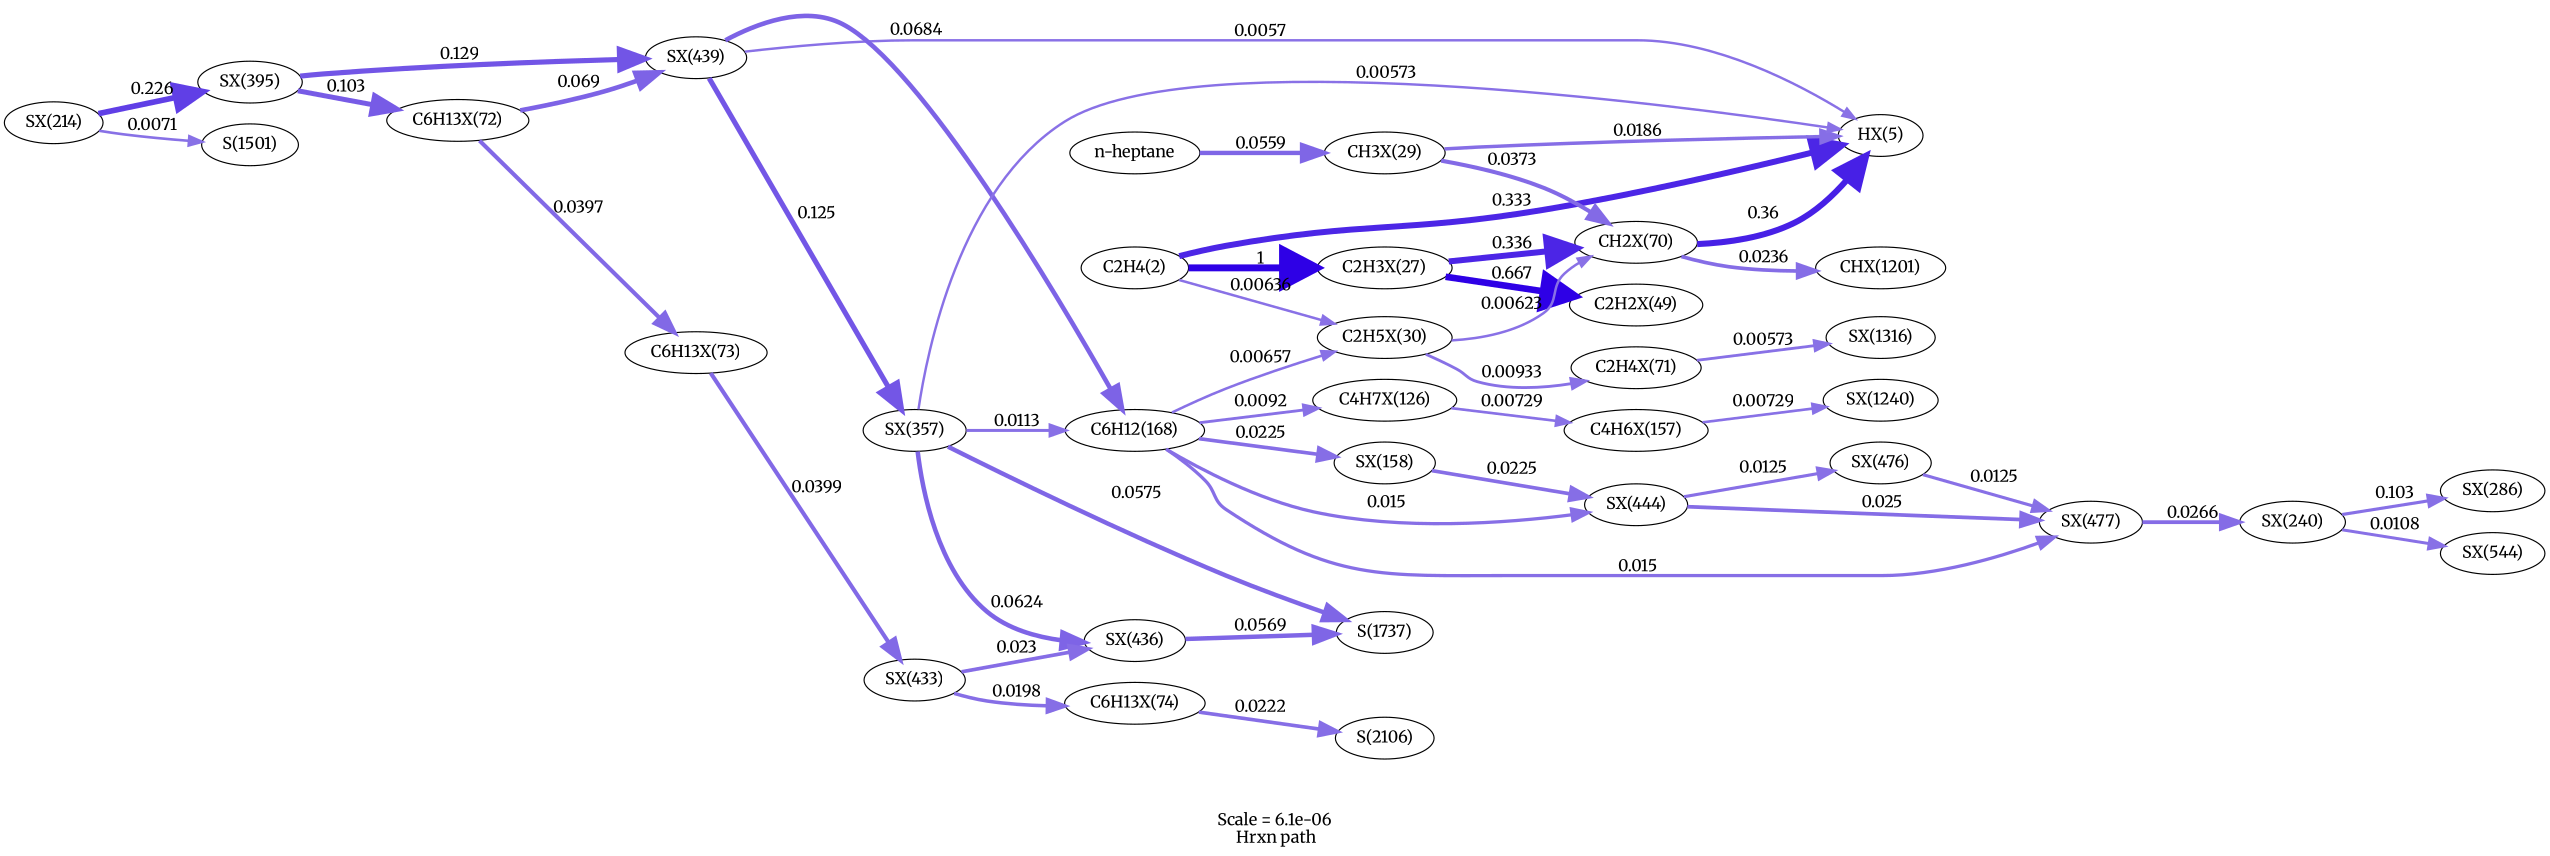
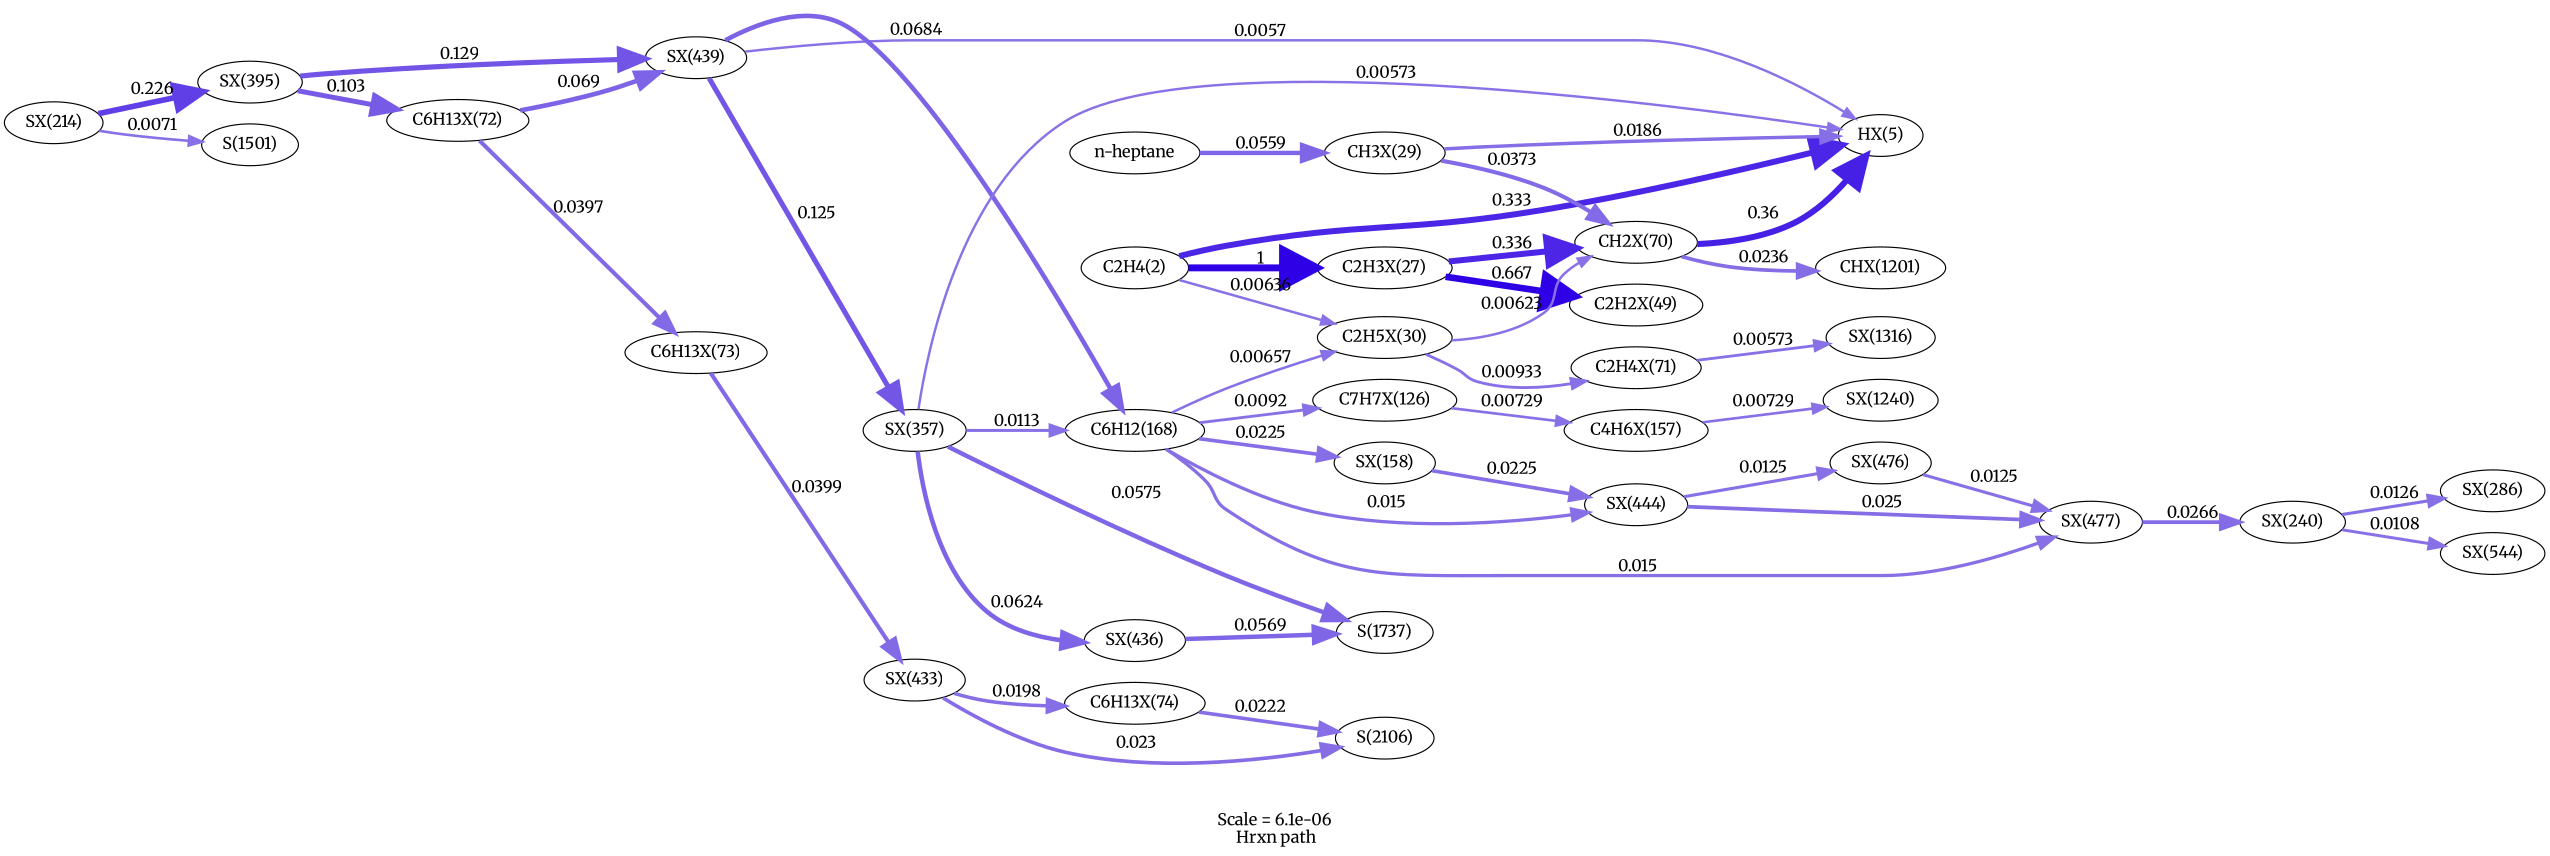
(1385, 400) -> (1385, 400)
(2393, 494) -> (2393, 494)
(1016, 662) -> (1126, 761)
